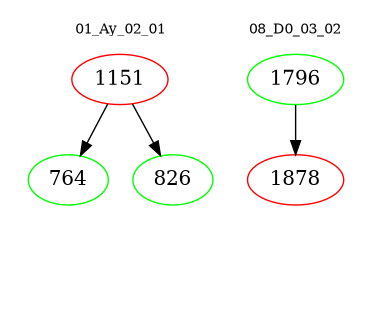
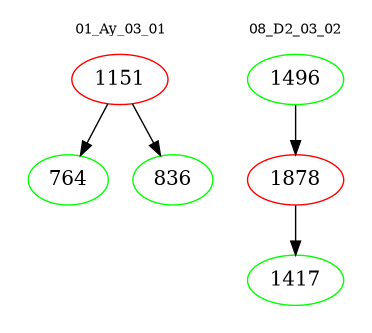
(121, 30) -> (121, 30)
(296, 30) -> (296, 30)
(296, 79) -> (296, 79)
(173, 180) -> (173, 180)
none -> (296, 280)
